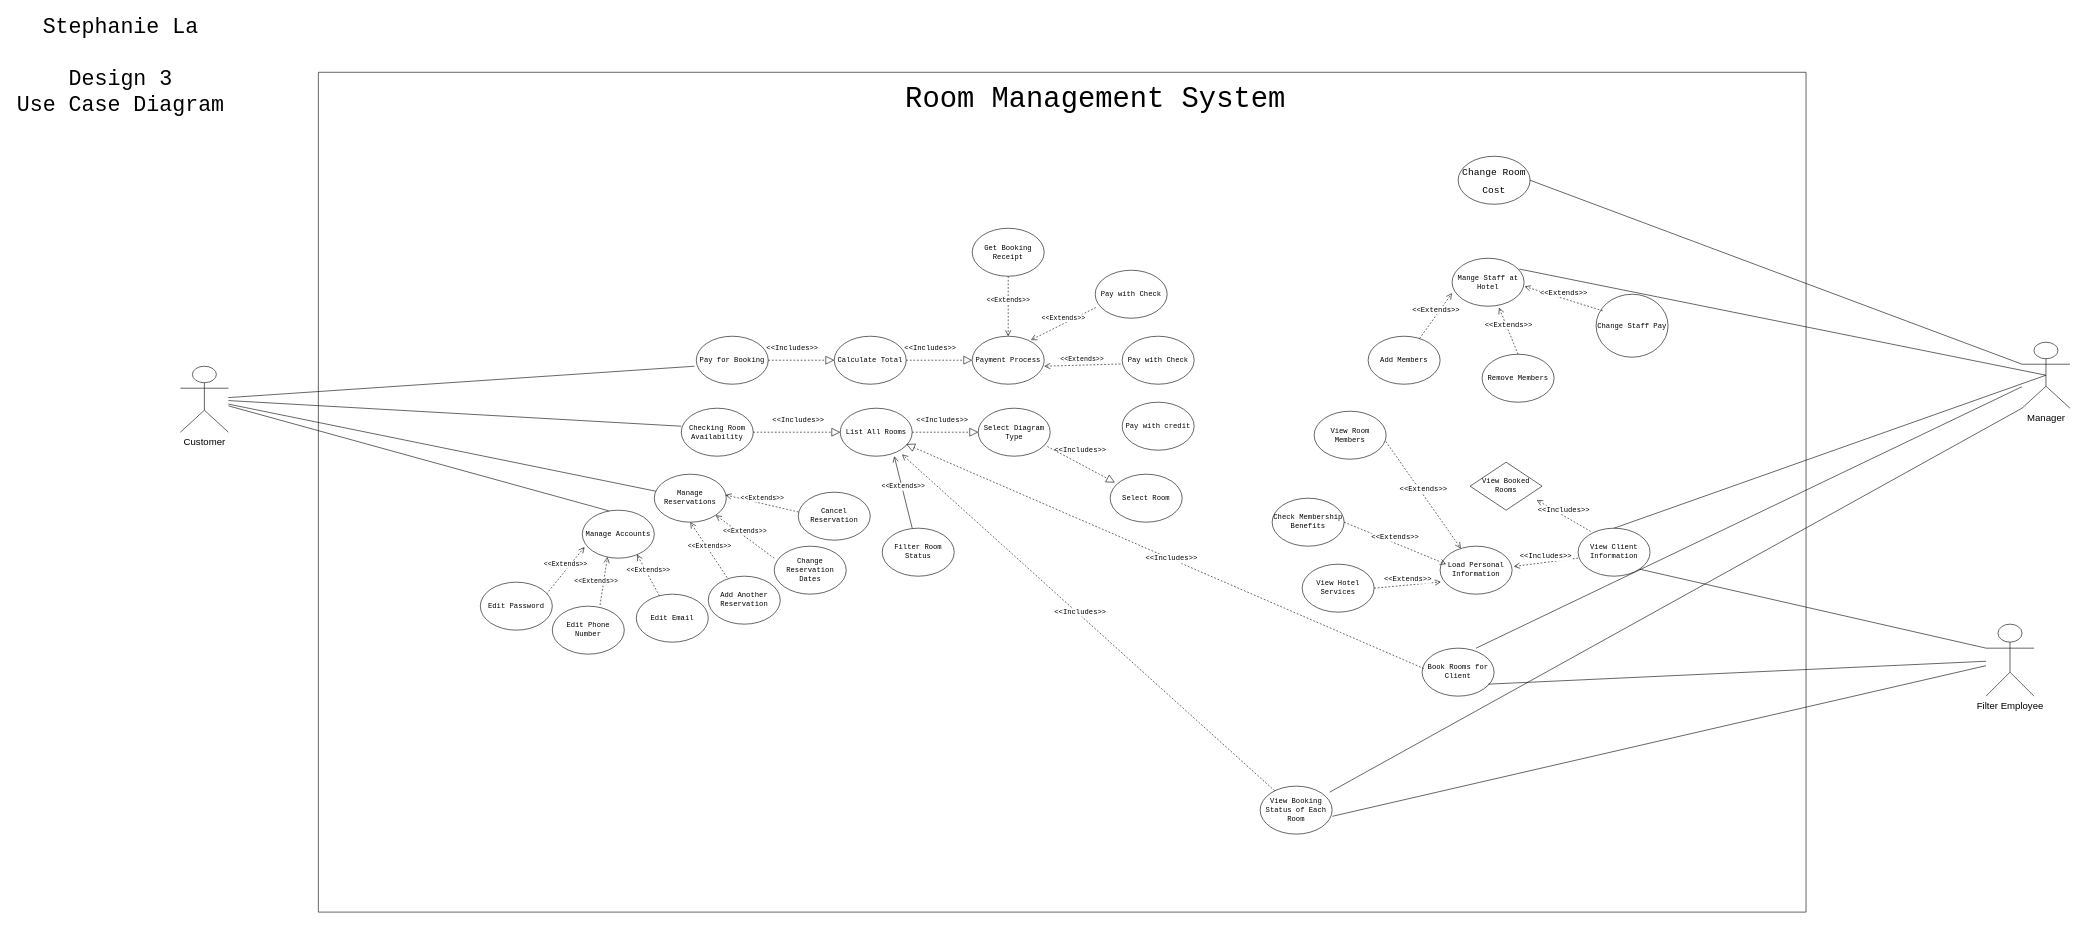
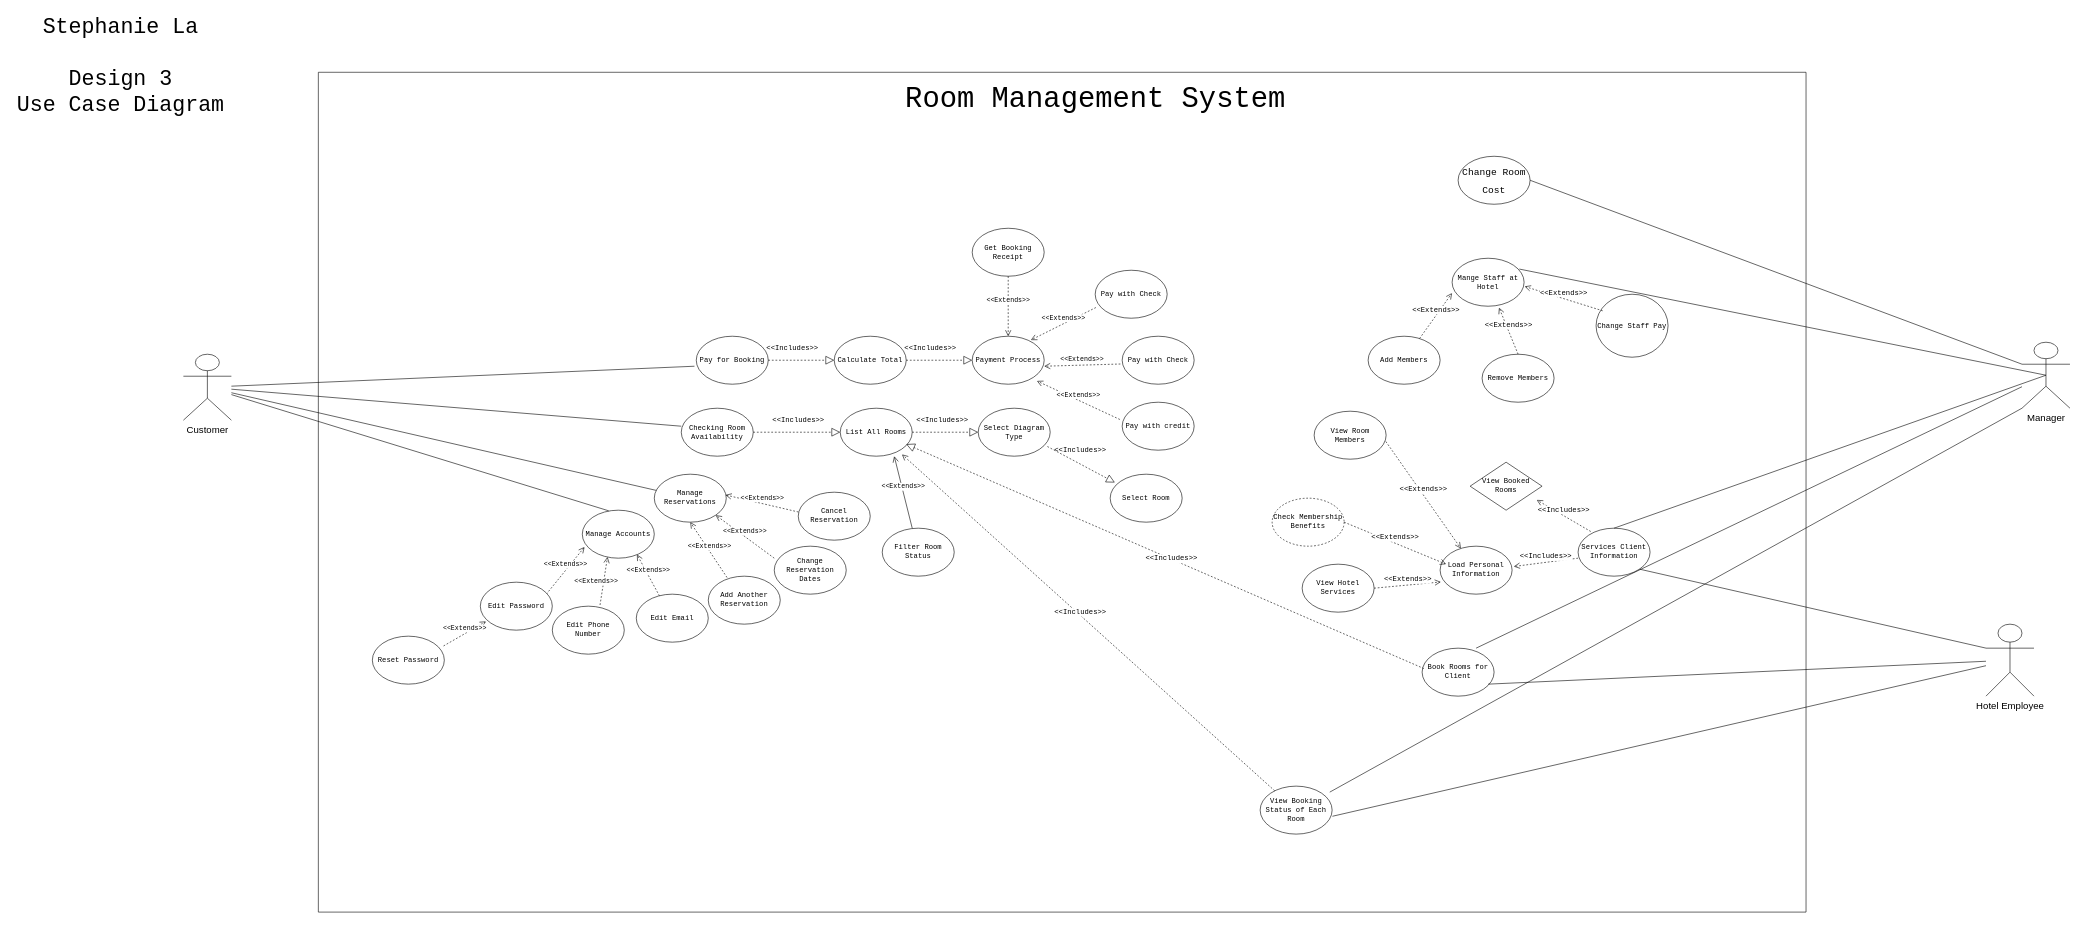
(204, 399) -> (207, 387)
none -> (1079, 401)
(1308, 522) -> (1308, 522)
(1614, 552) -> (1614, 552)
none -> (464, 634)
none -> (408, 660)
(2011, 705) -> (2011, 705)
